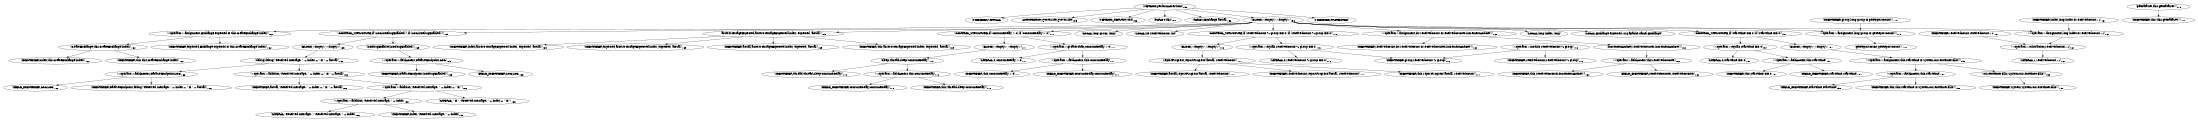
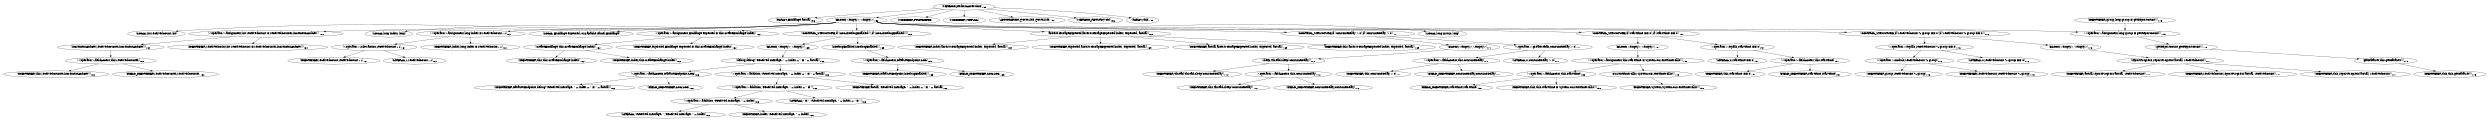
(2069, 26) -> (471, 40)
(2003, 40) -> (355, 54)
(1351, 54) -> (1918, 53)
none -> (2284, 54)
(2048, 74) -> (1677, 74)
